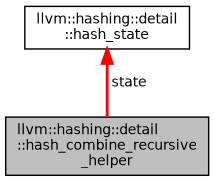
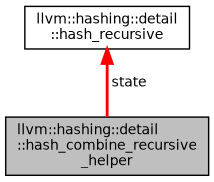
(107, 28) -> (107, 28)
